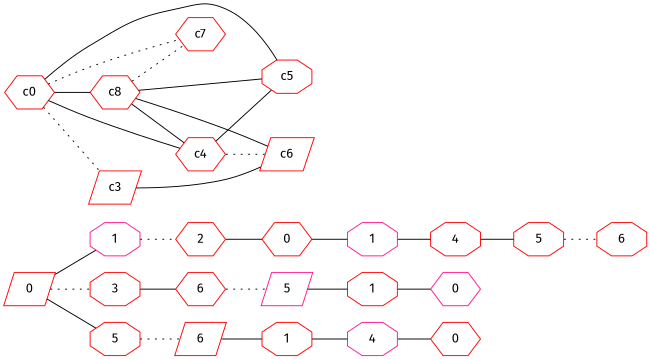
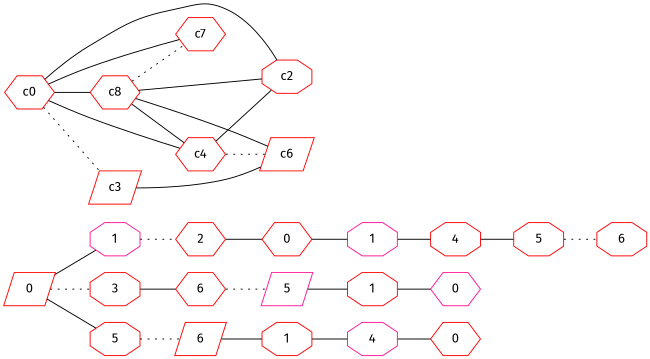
(113, 59) -> (113, 59)
(287, 77) -> (287, 77)
